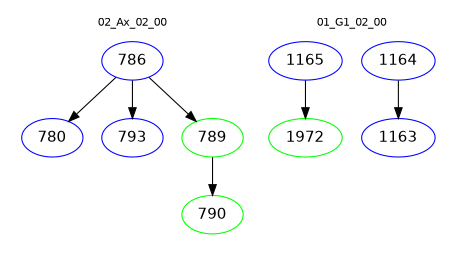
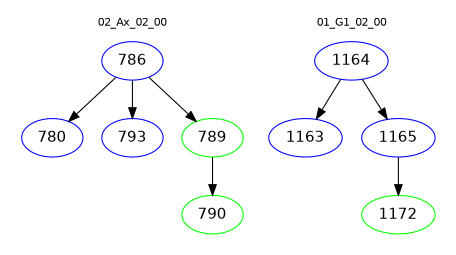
none -> (372, 94)
(305, 138) -> (398, 215)
